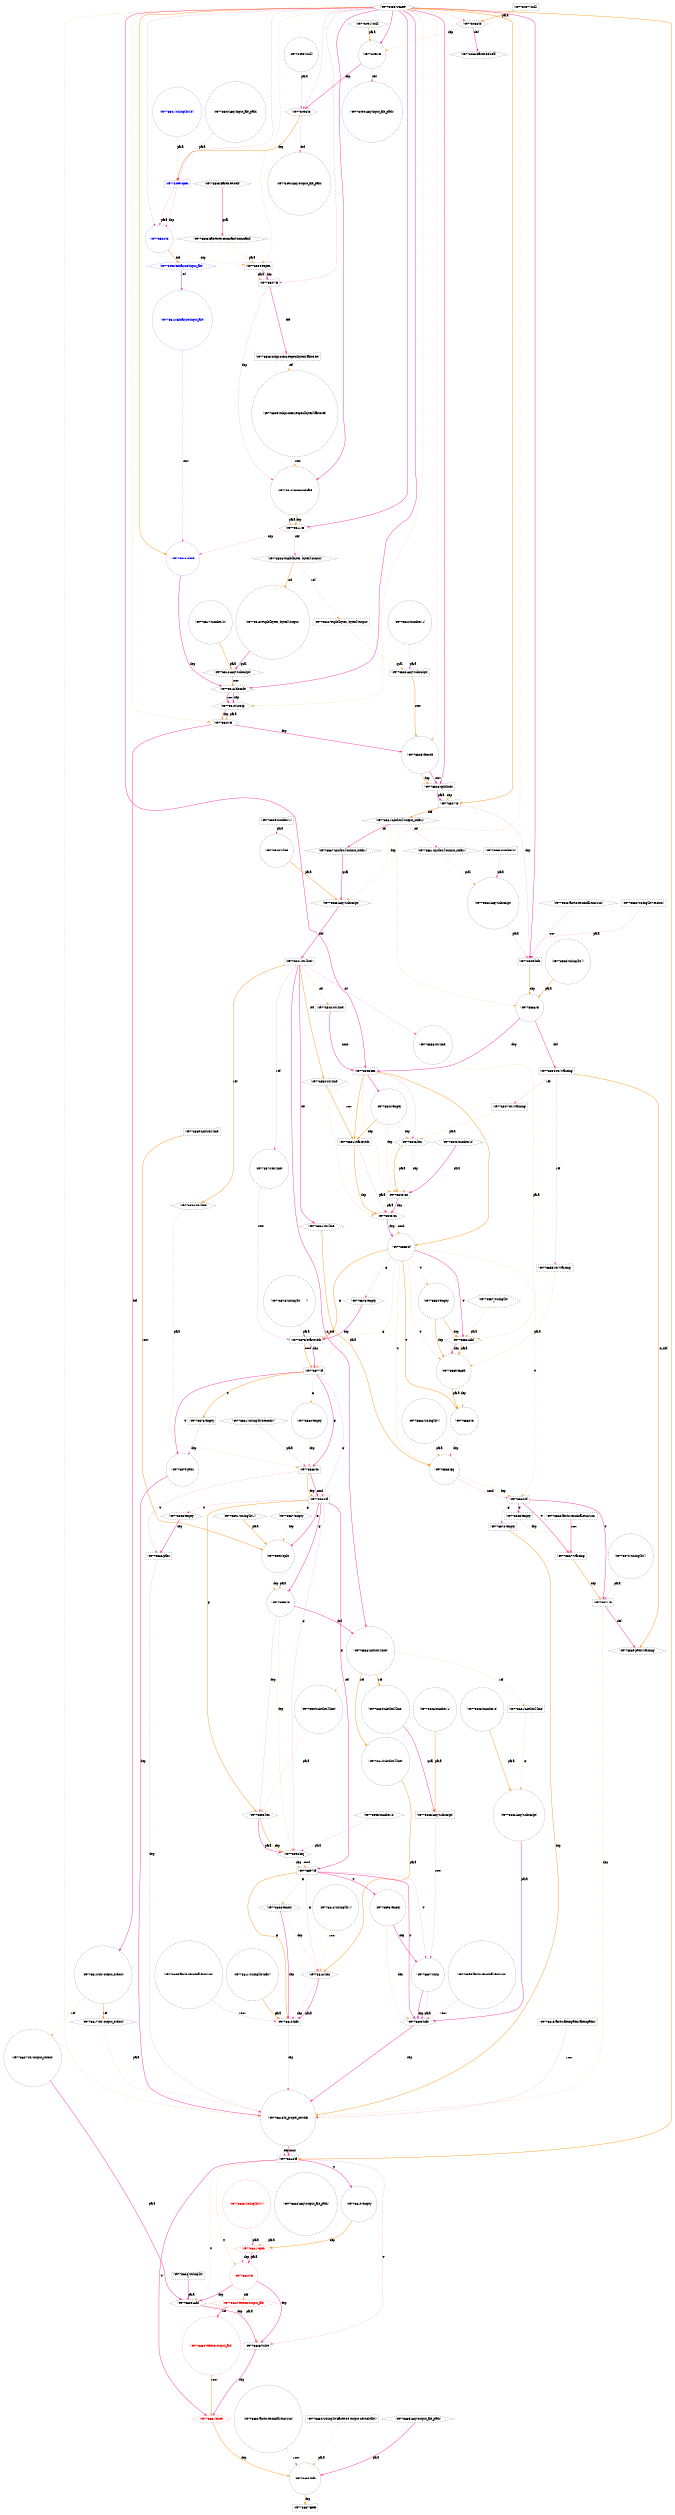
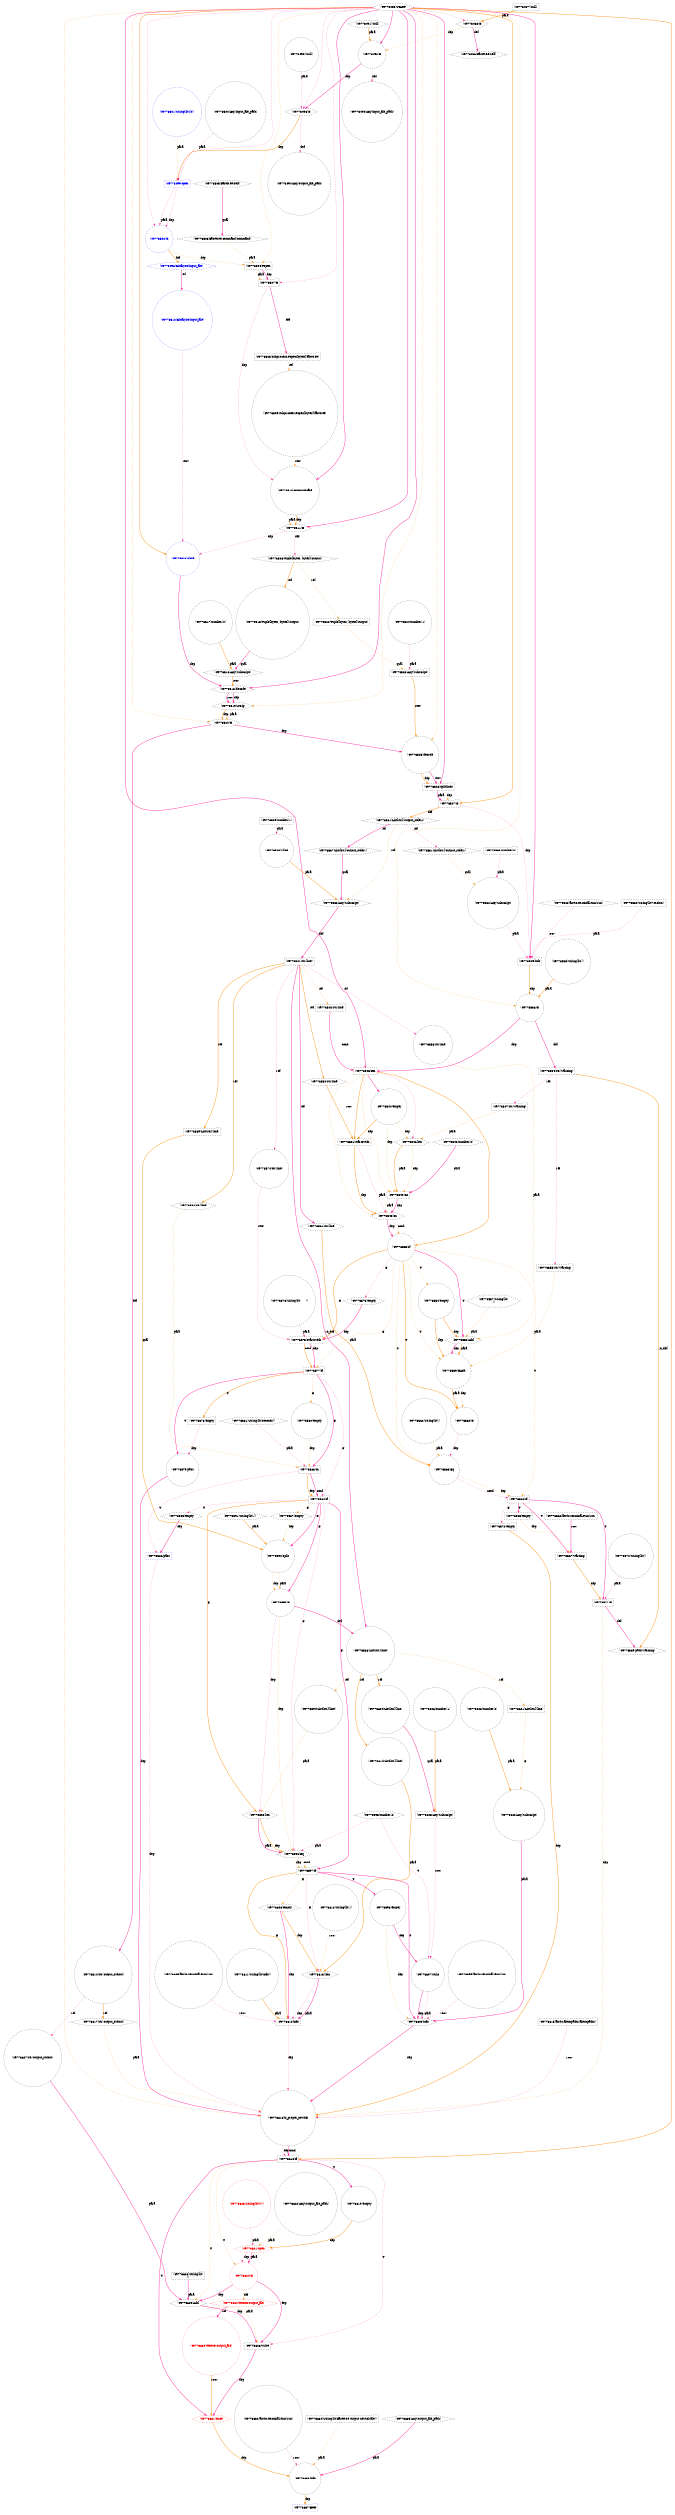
(393, 851) -> (393, 851)
none -> (218, 1025)
(145, 1340) -> (145, 1340)
(159, 1556) -> (159, 1556)
(404, 1877) -> (423, 1881)
(299, 1940) -> (299, 1940)
(69, 2016) -> (69, 2016)
(305, 2508) -> (305, 2508)
